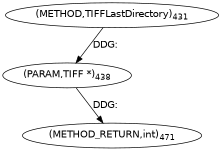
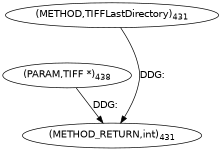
(92, 43) -> (139, 72)
(167, 135) -> (167, 135)
